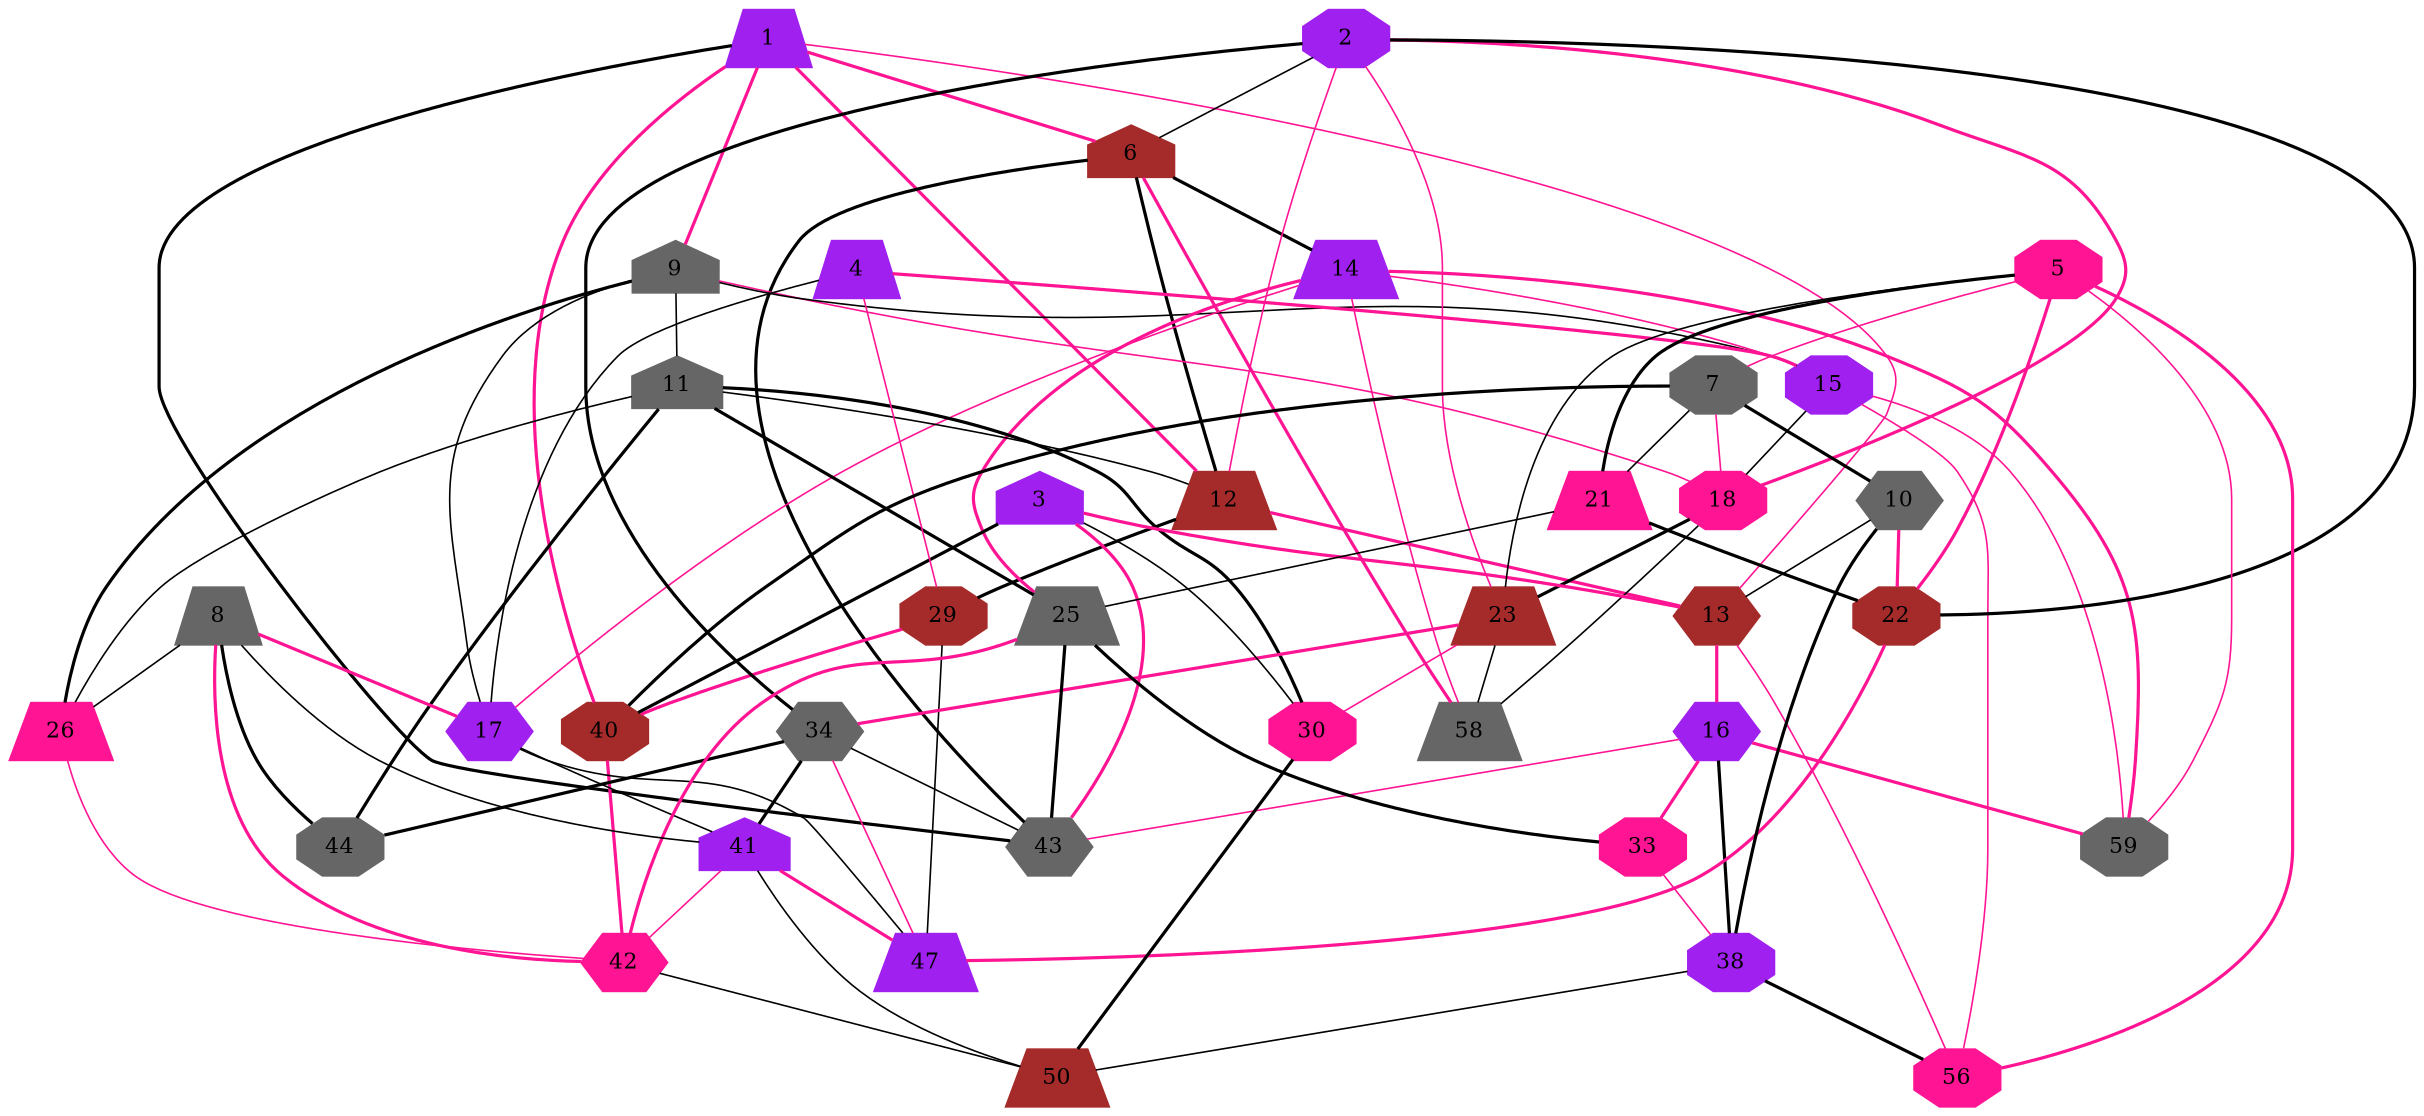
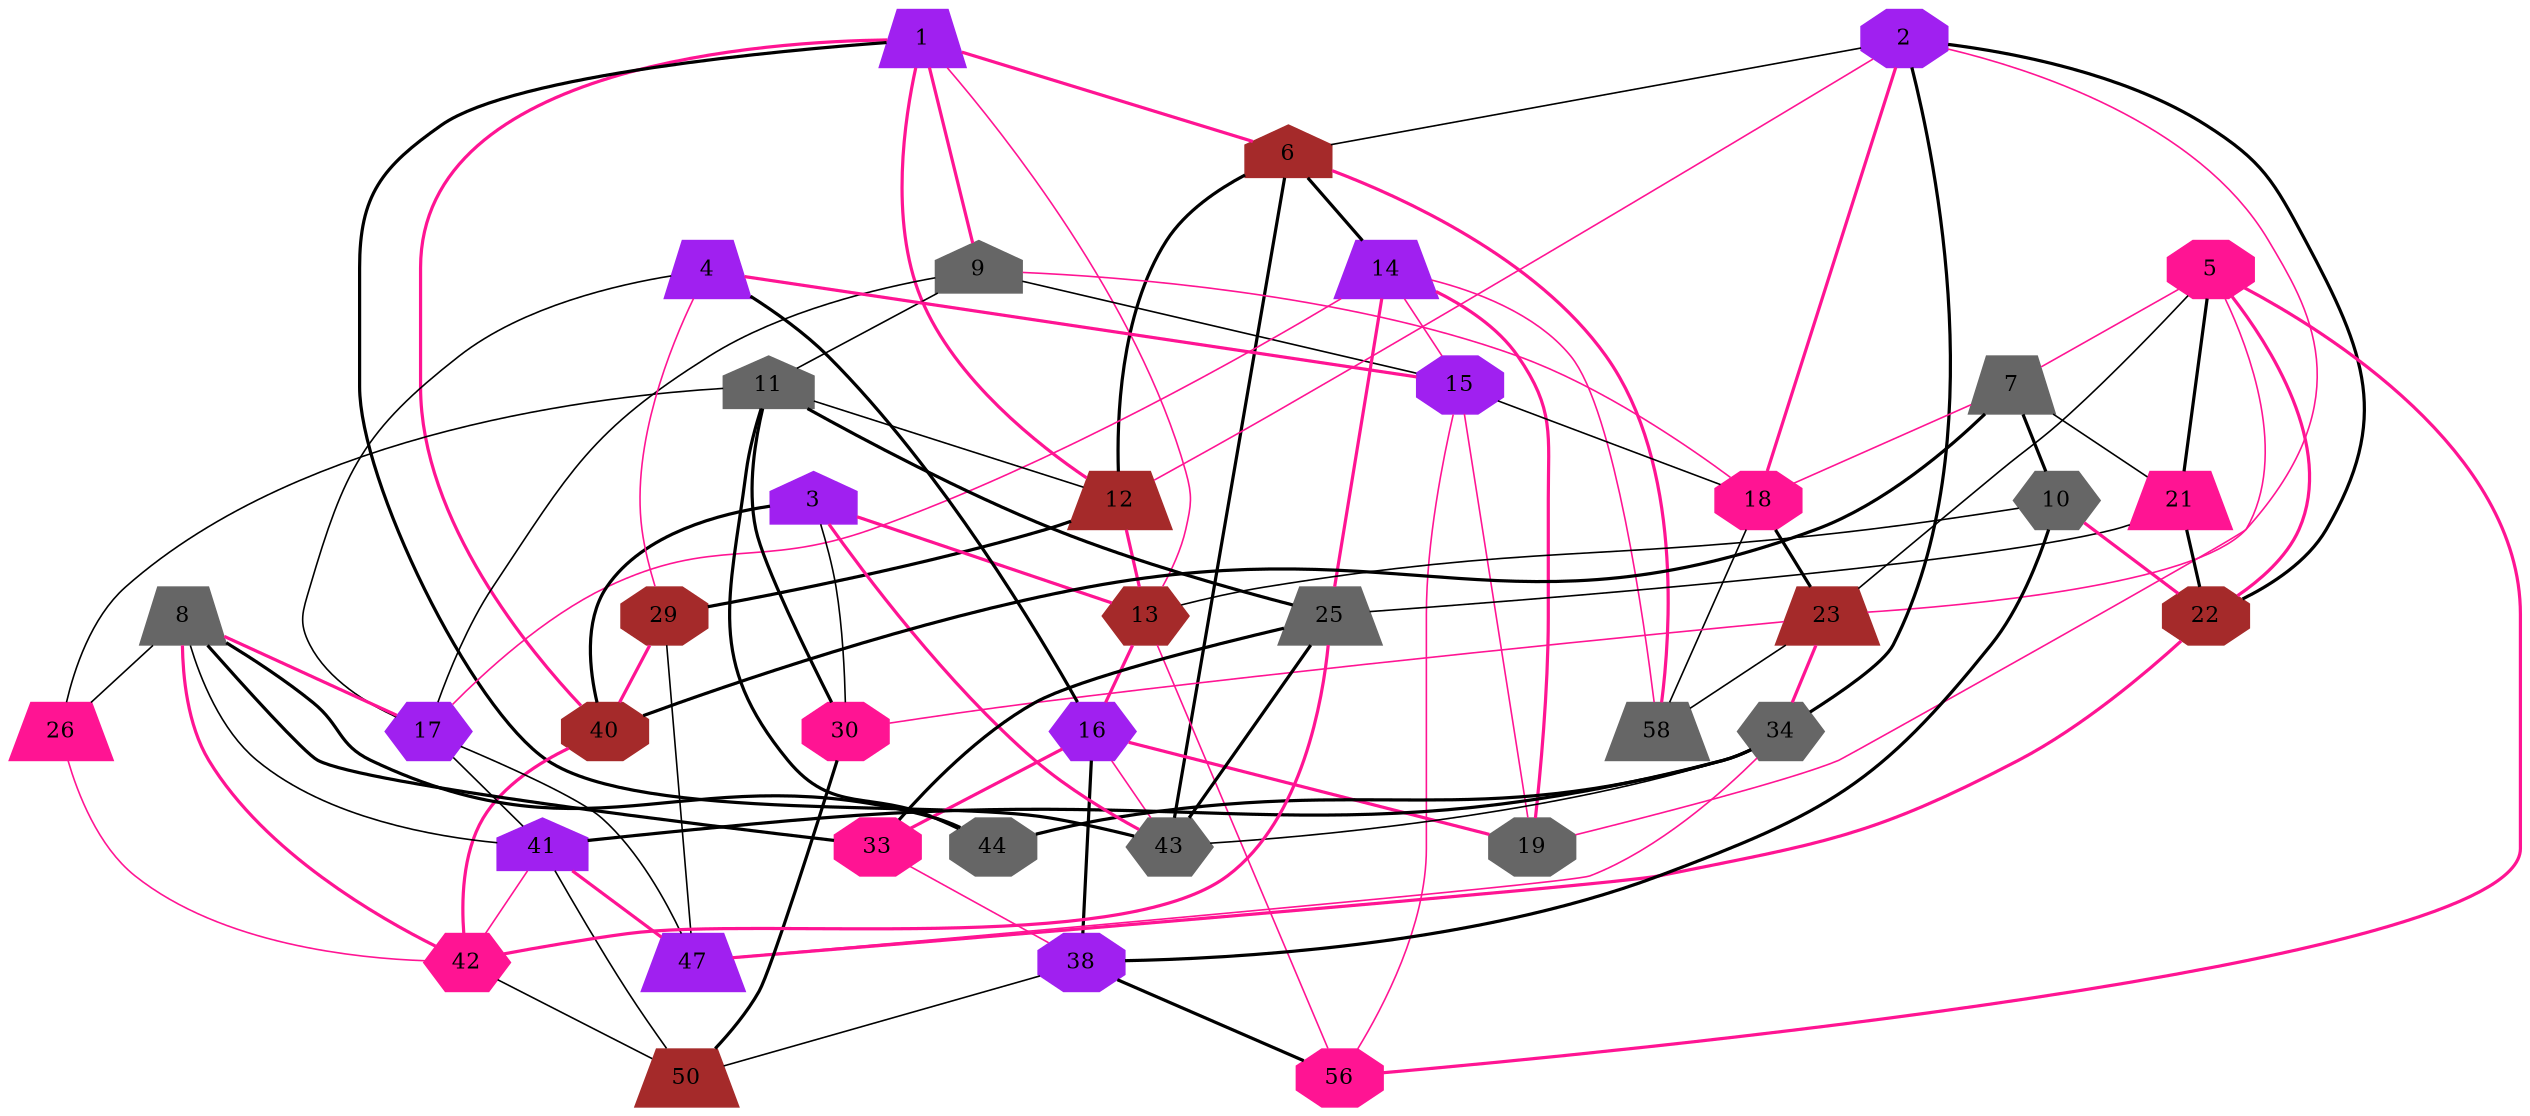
(1714, 385) -> (2012, 385)
(289, 422) -> none
none -> (911, 450)
none -> (378, 776)
(2124, 847) -> (1532, 847)
